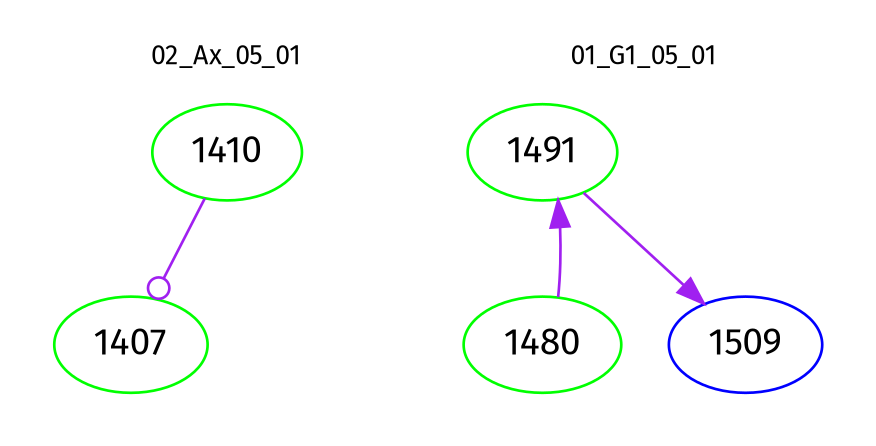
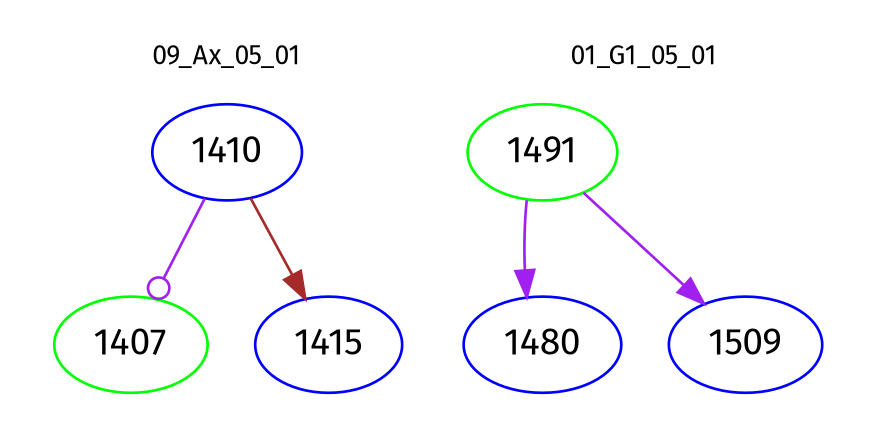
(227, 57) -> (227, 57)
(227, 152) -> (227, 152)
(560, 262) -> (525, 235)
none -> (329, 345)
(542, 345) -> (542, 345)
